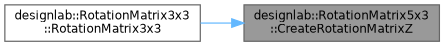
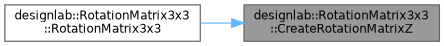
(342, 23) -> (342, 23)
